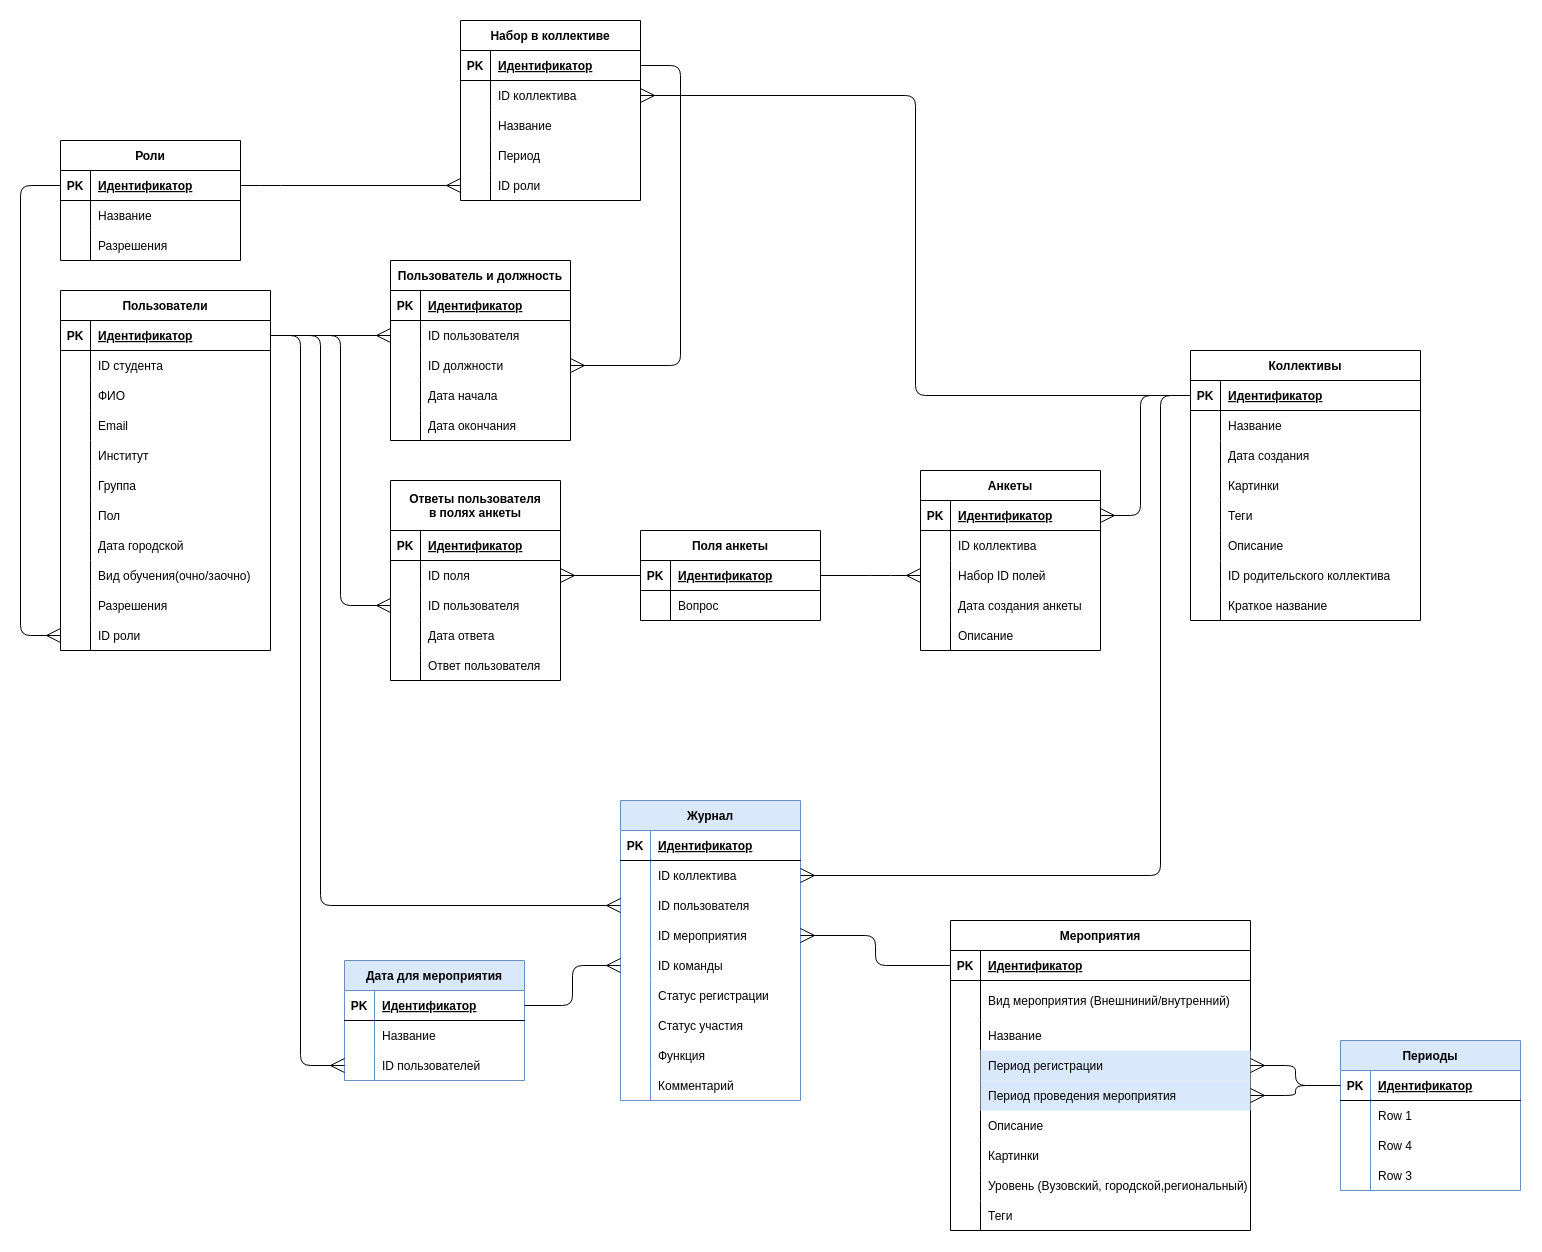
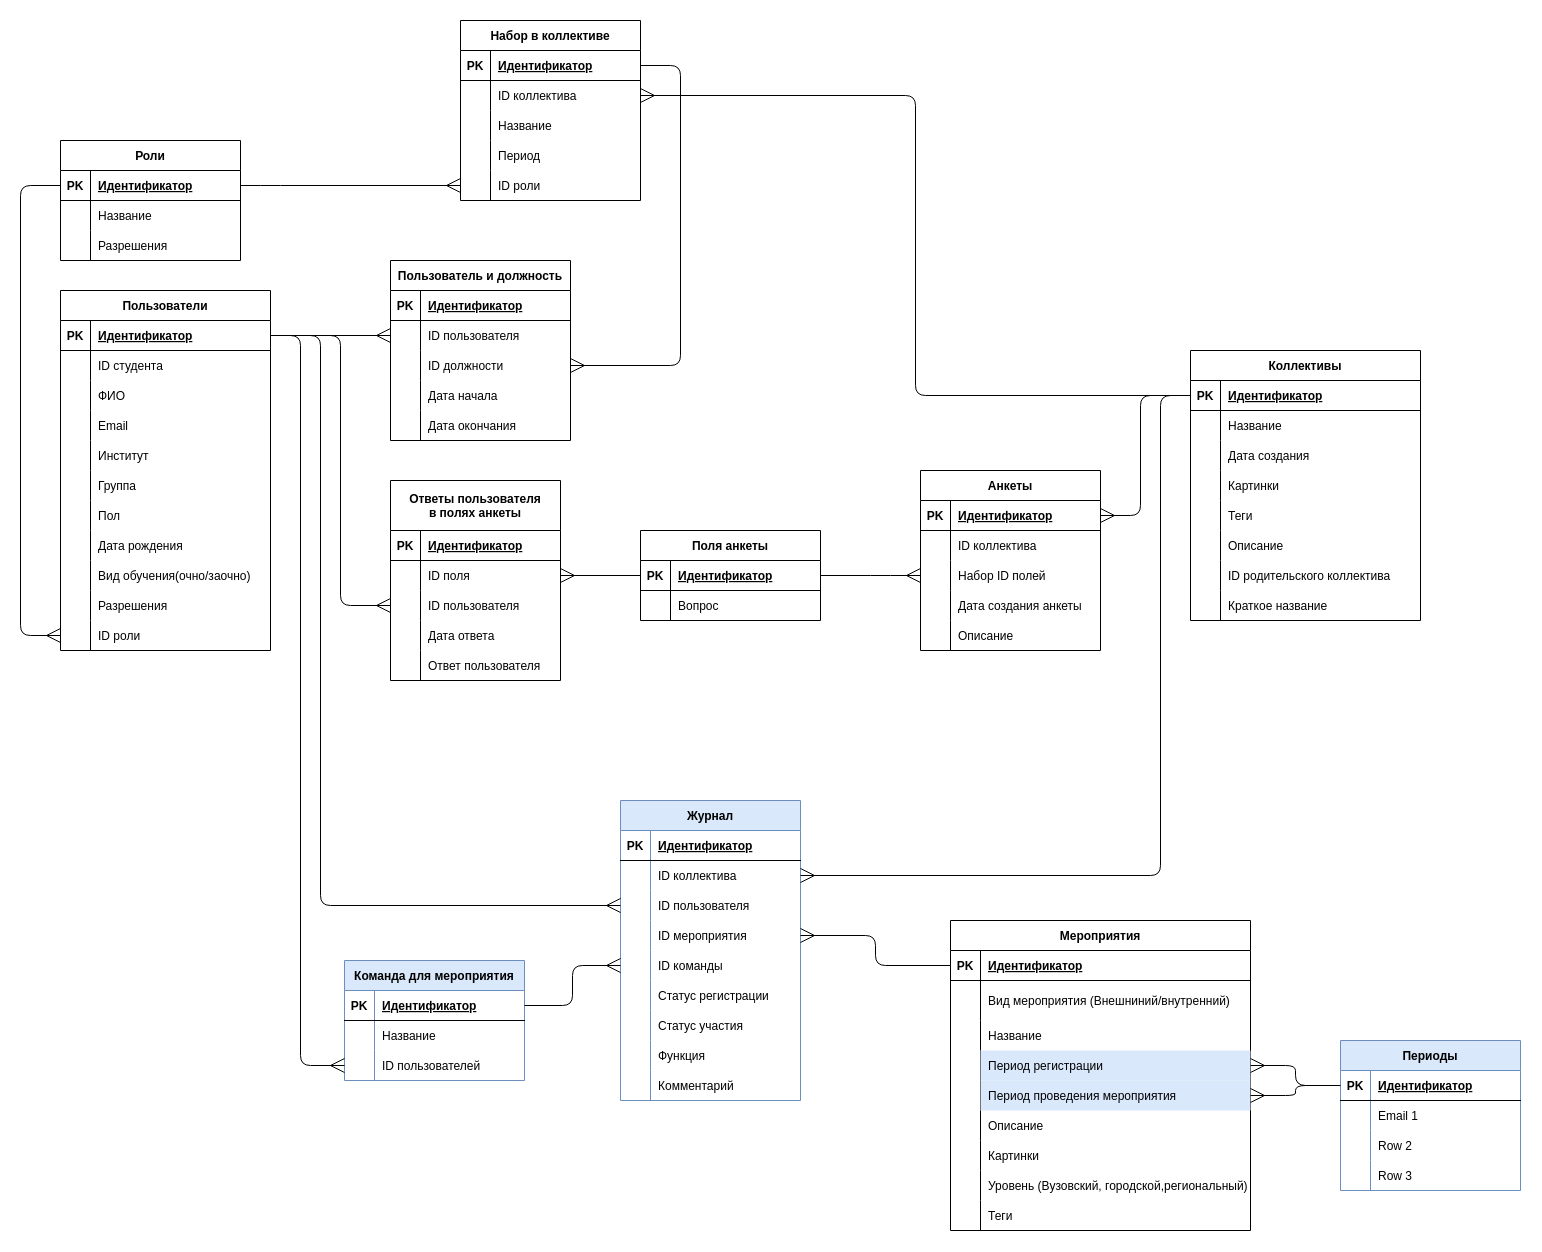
(143, 546) -> (140, 546)
(434, 976) -> (434, 976)
(1393, 1116) -> (1397, 1116)
(1393, 1146) -> (1393, 1146)
